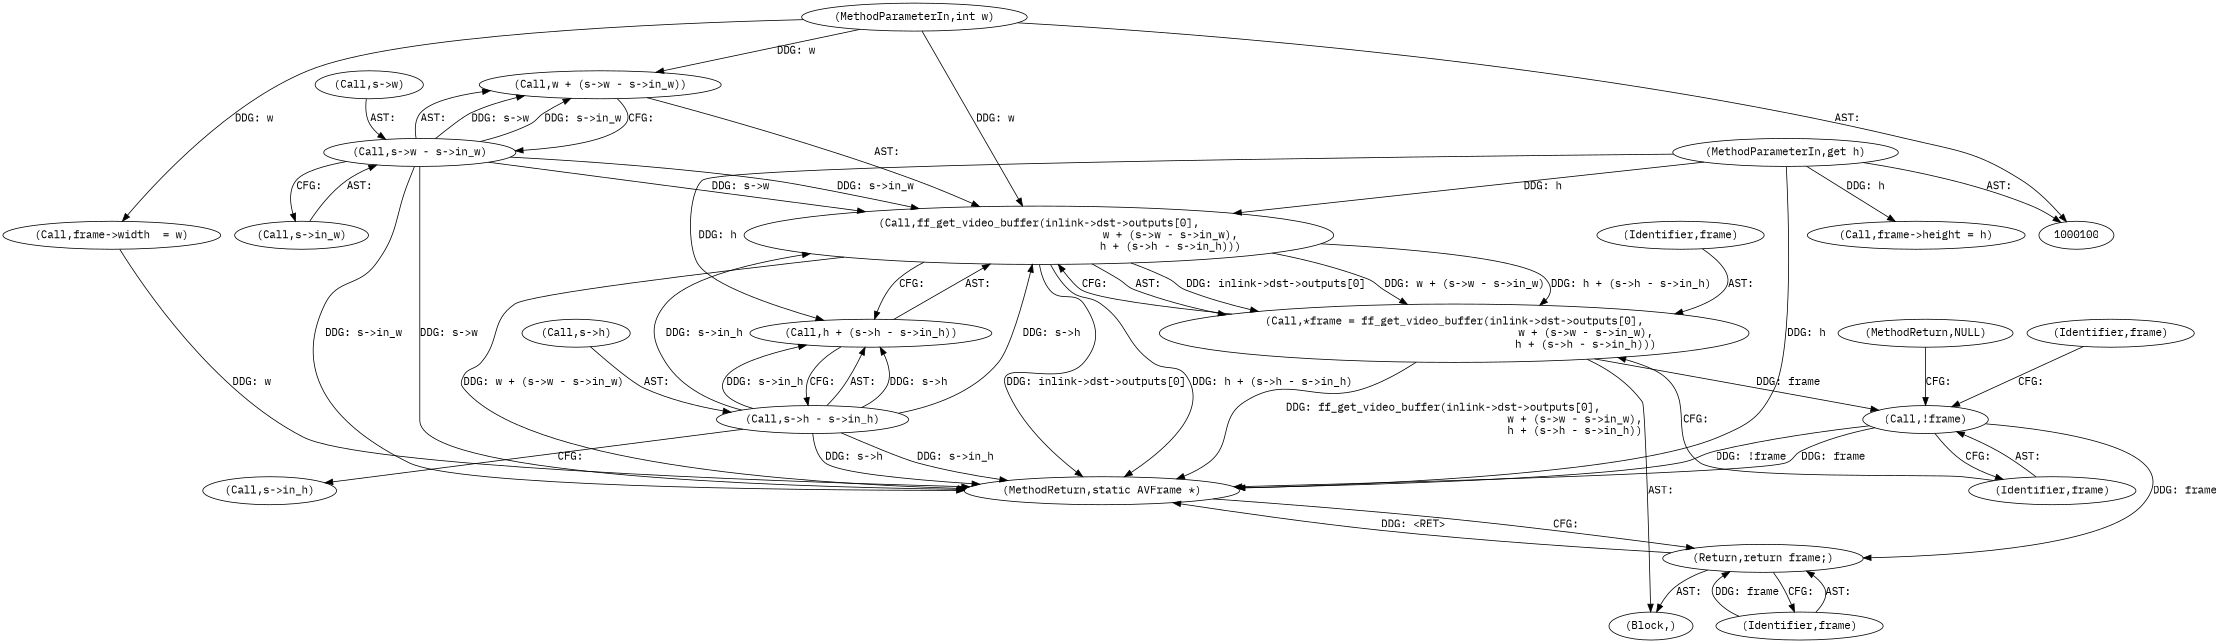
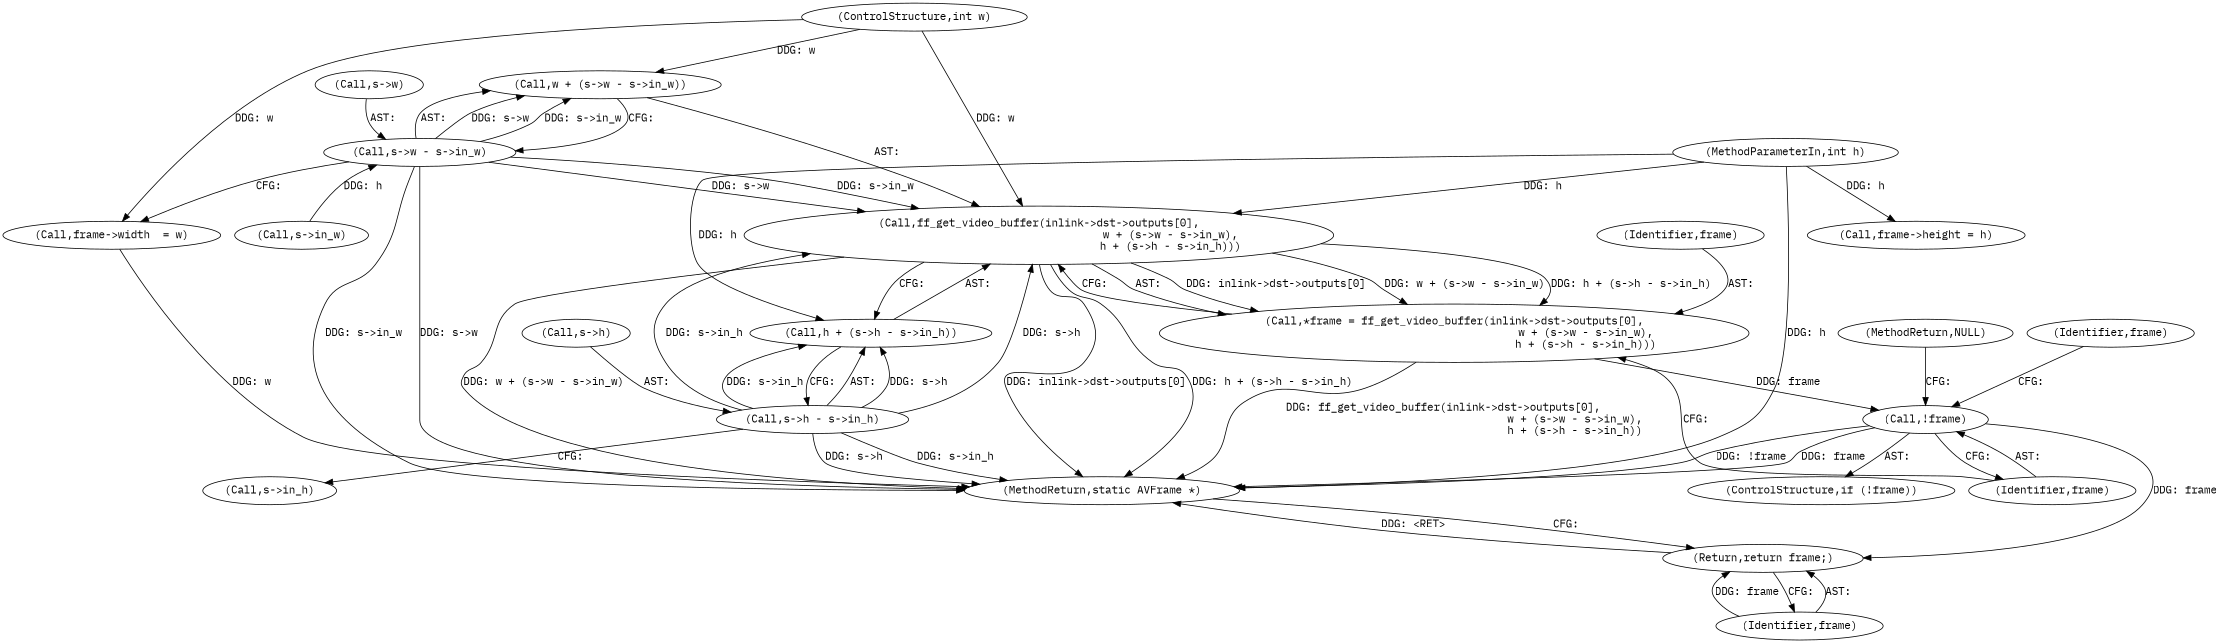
(914, 17) -> (914, 17)
(1786, 152) -> (1786, 152)
(304, 174) -> (246, 183)
(363, 186) -> (363, 186)
(2076, 235) -> none
none -> (1821, 491)
(1651, 626) -> none
